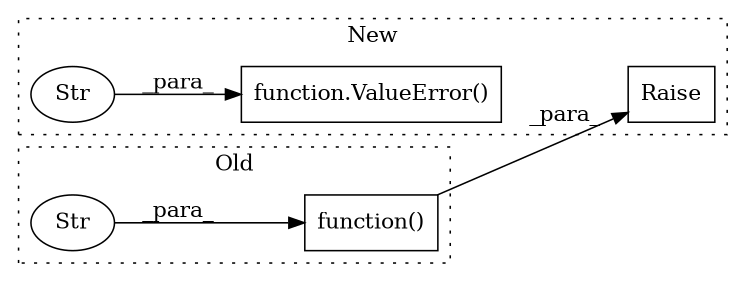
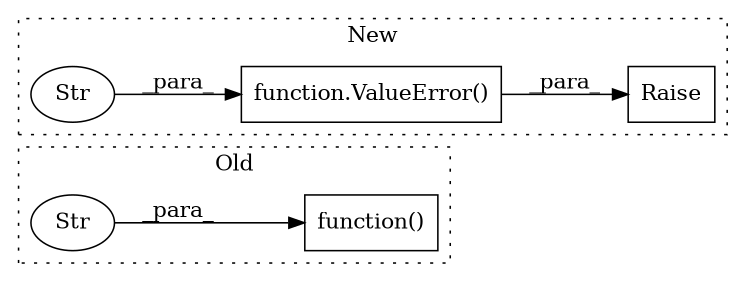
(525, 157) -> (557, 94)
